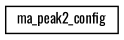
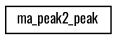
(62, 20) -> (58, 20)
